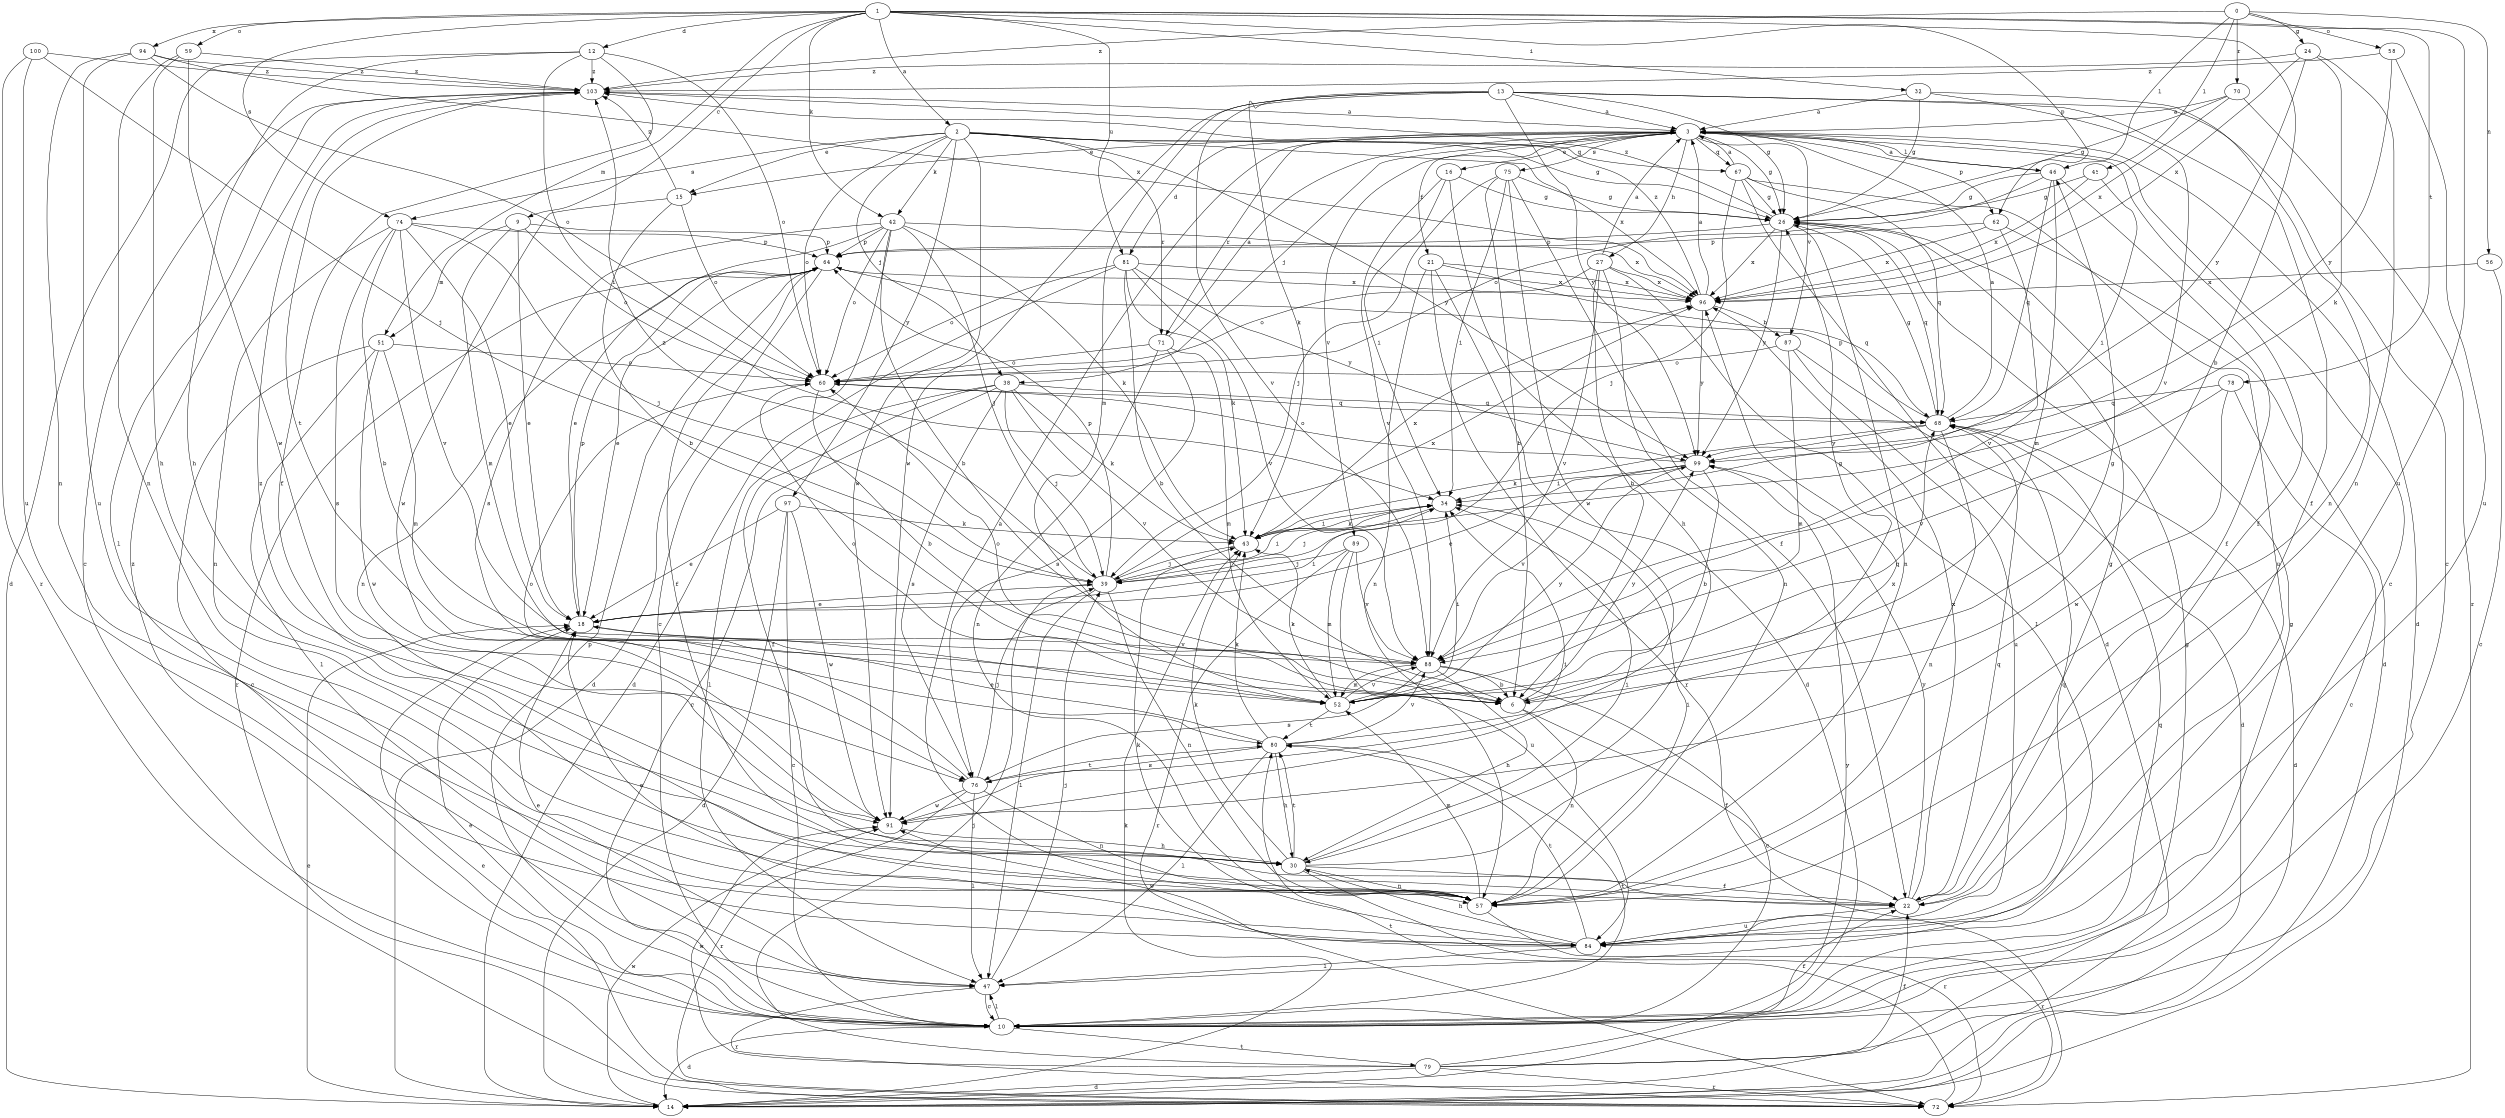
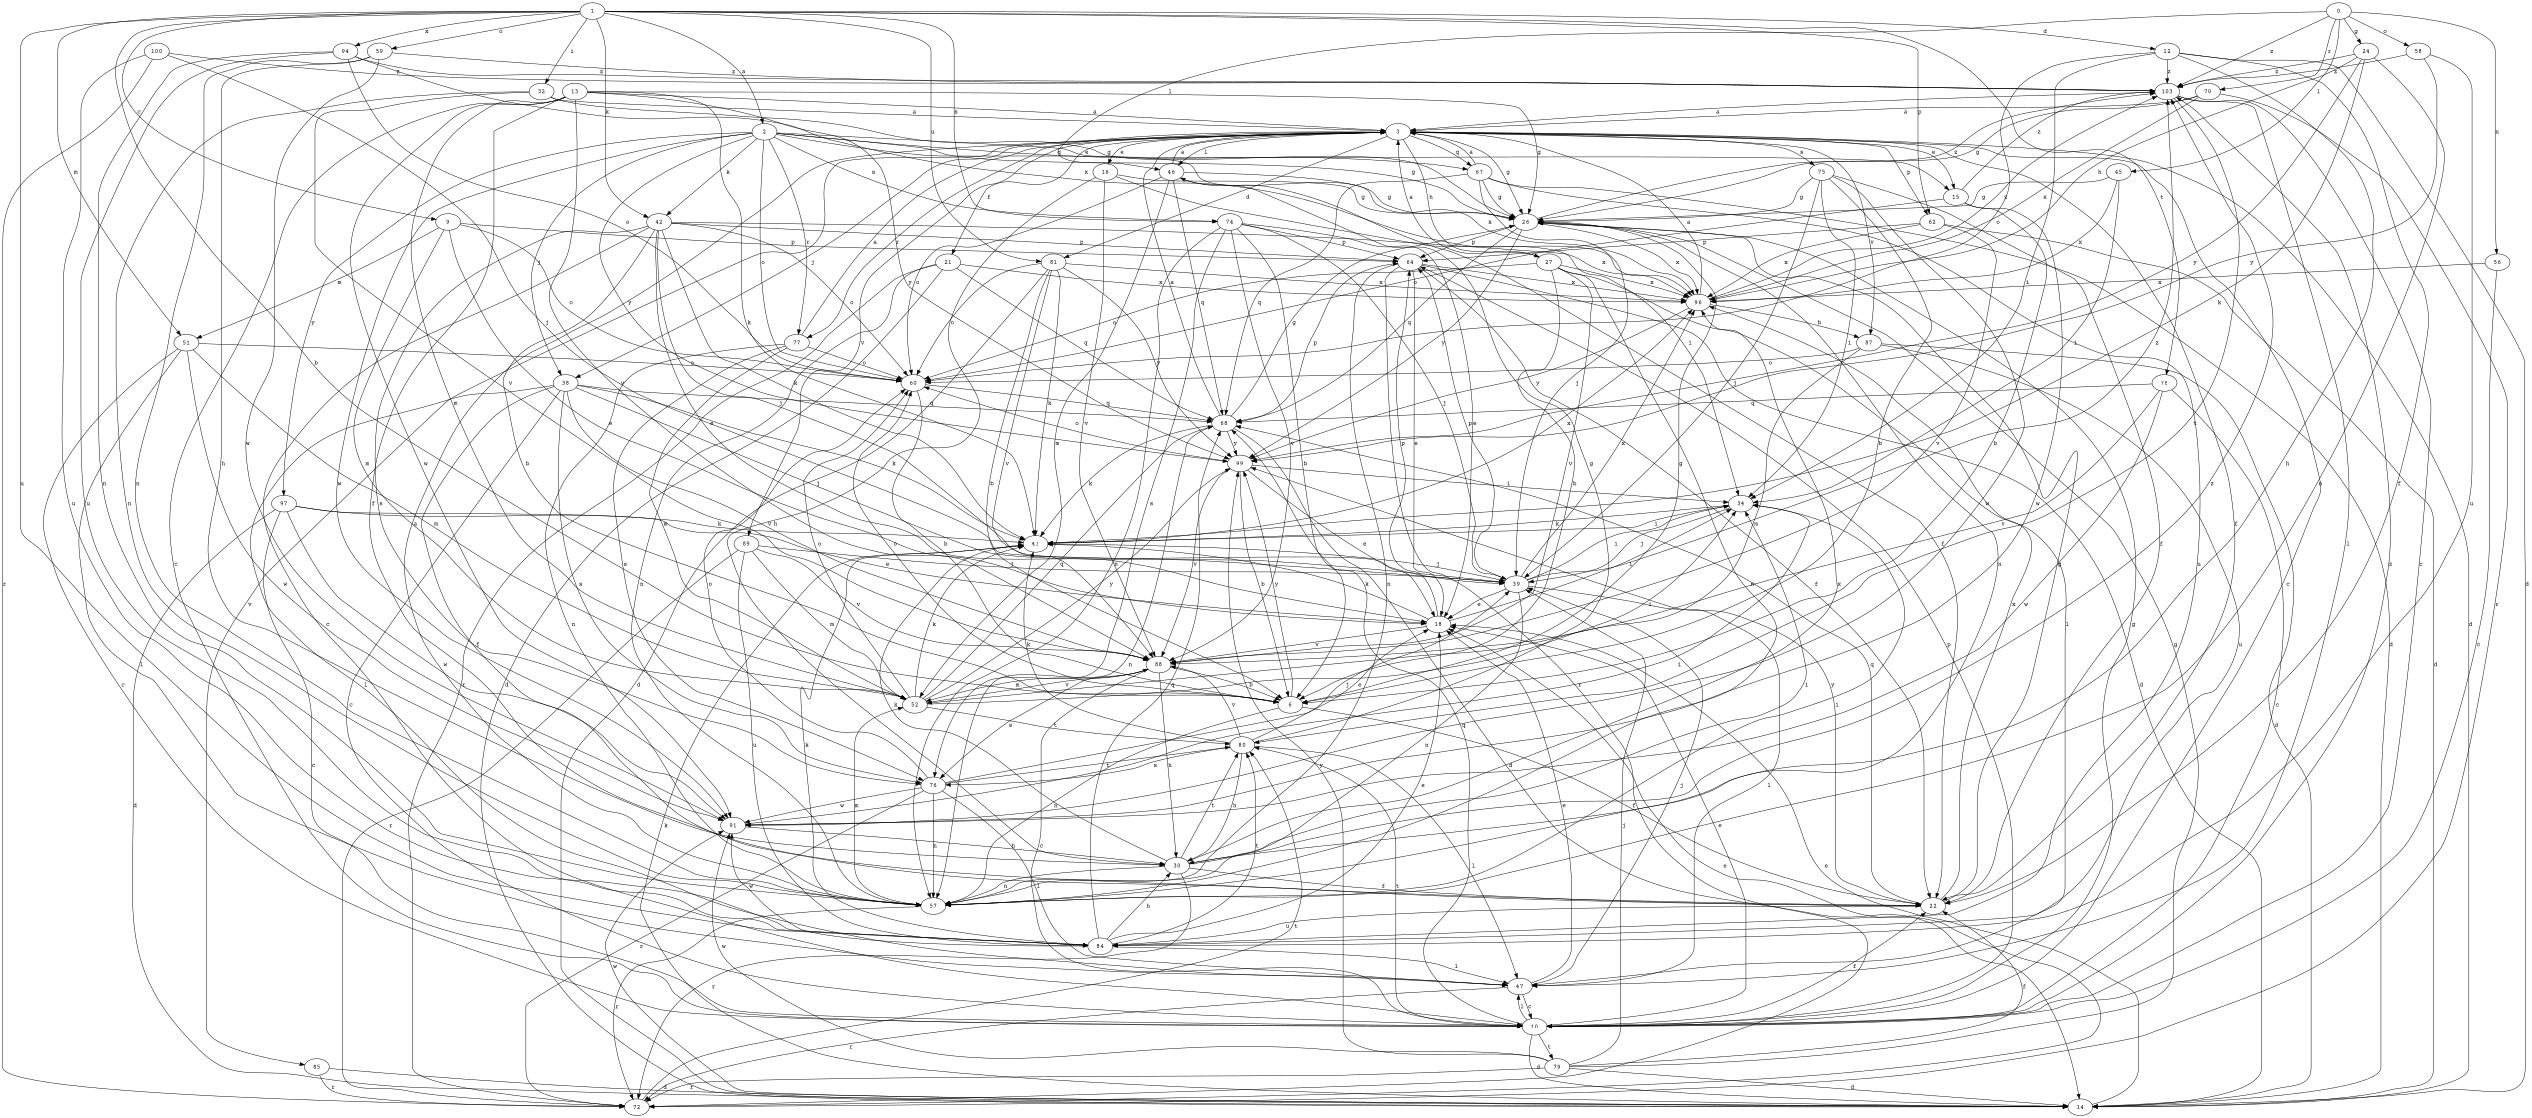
(2177, 172) -> (2100, 172)
(1161, 343) -> (797, 343)
none -> (1188, 553)
none -> (317, 1067)
